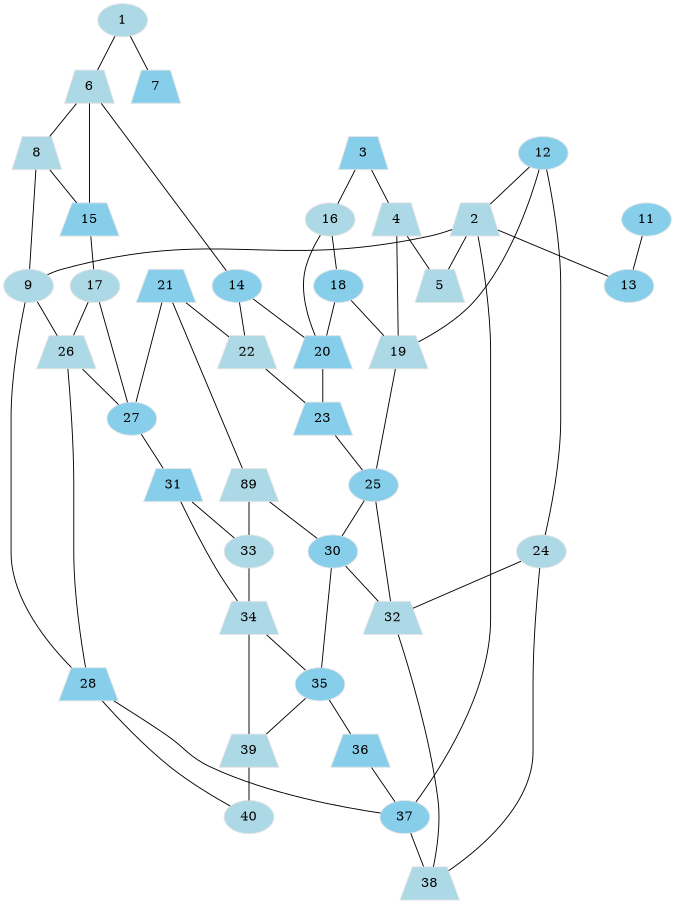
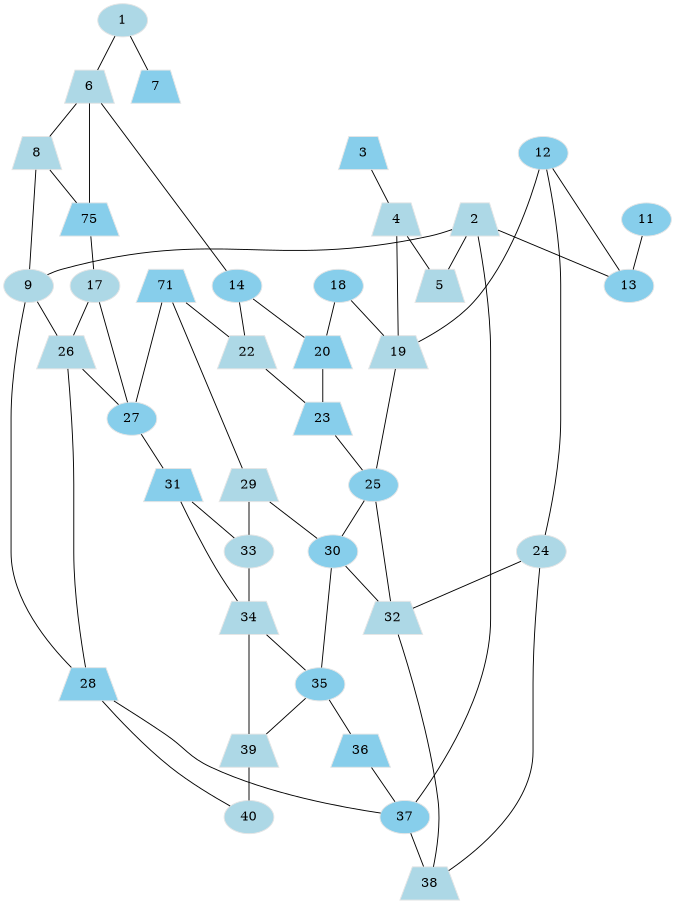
(510, 186) -> (586, 219)
(89, 219) -> (89, 219)
(330, 219) -> none
(166, 286) -> (166, 286)
(249, 485) -> (249, 485)
